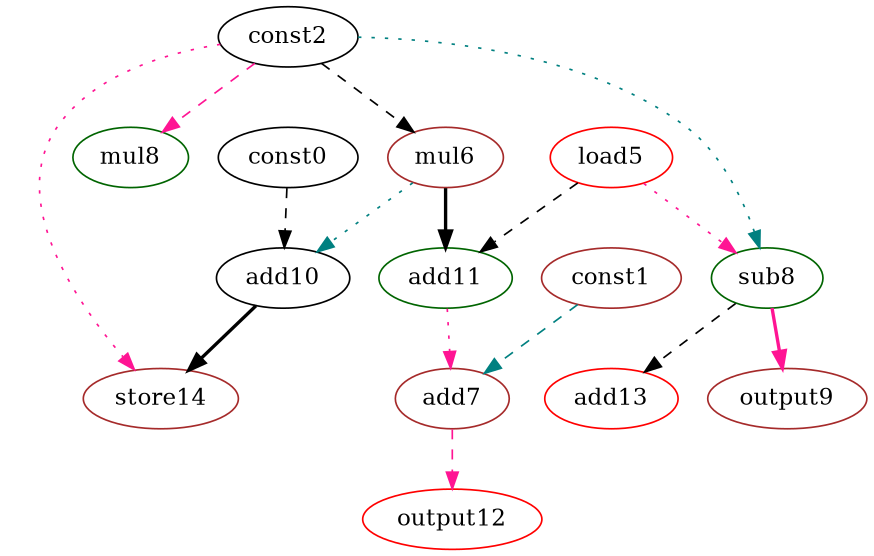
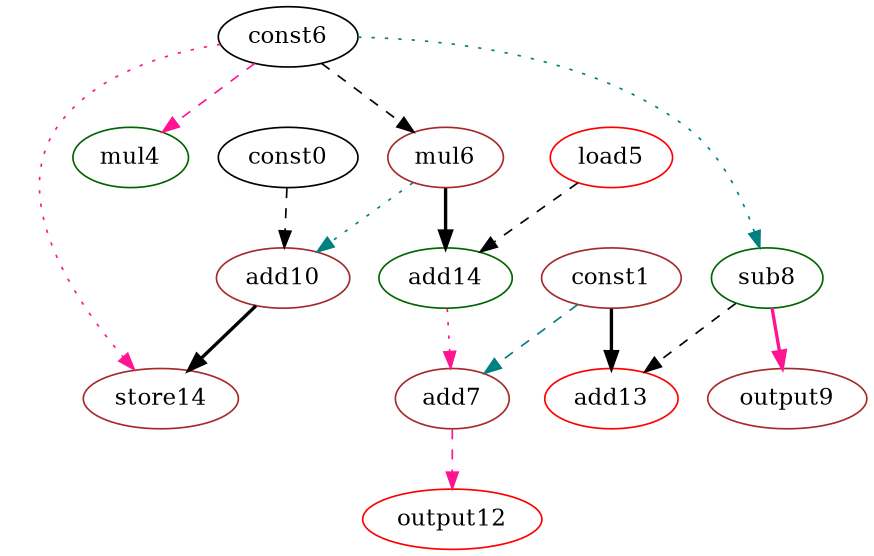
(288, 37) -> (288, 37)
(131, 157) -> (131, 157)
(683, 213) -> none
(283, 278) -> (283, 278)
(446, 278) -> (446, 278)
none -> (611, 330)
